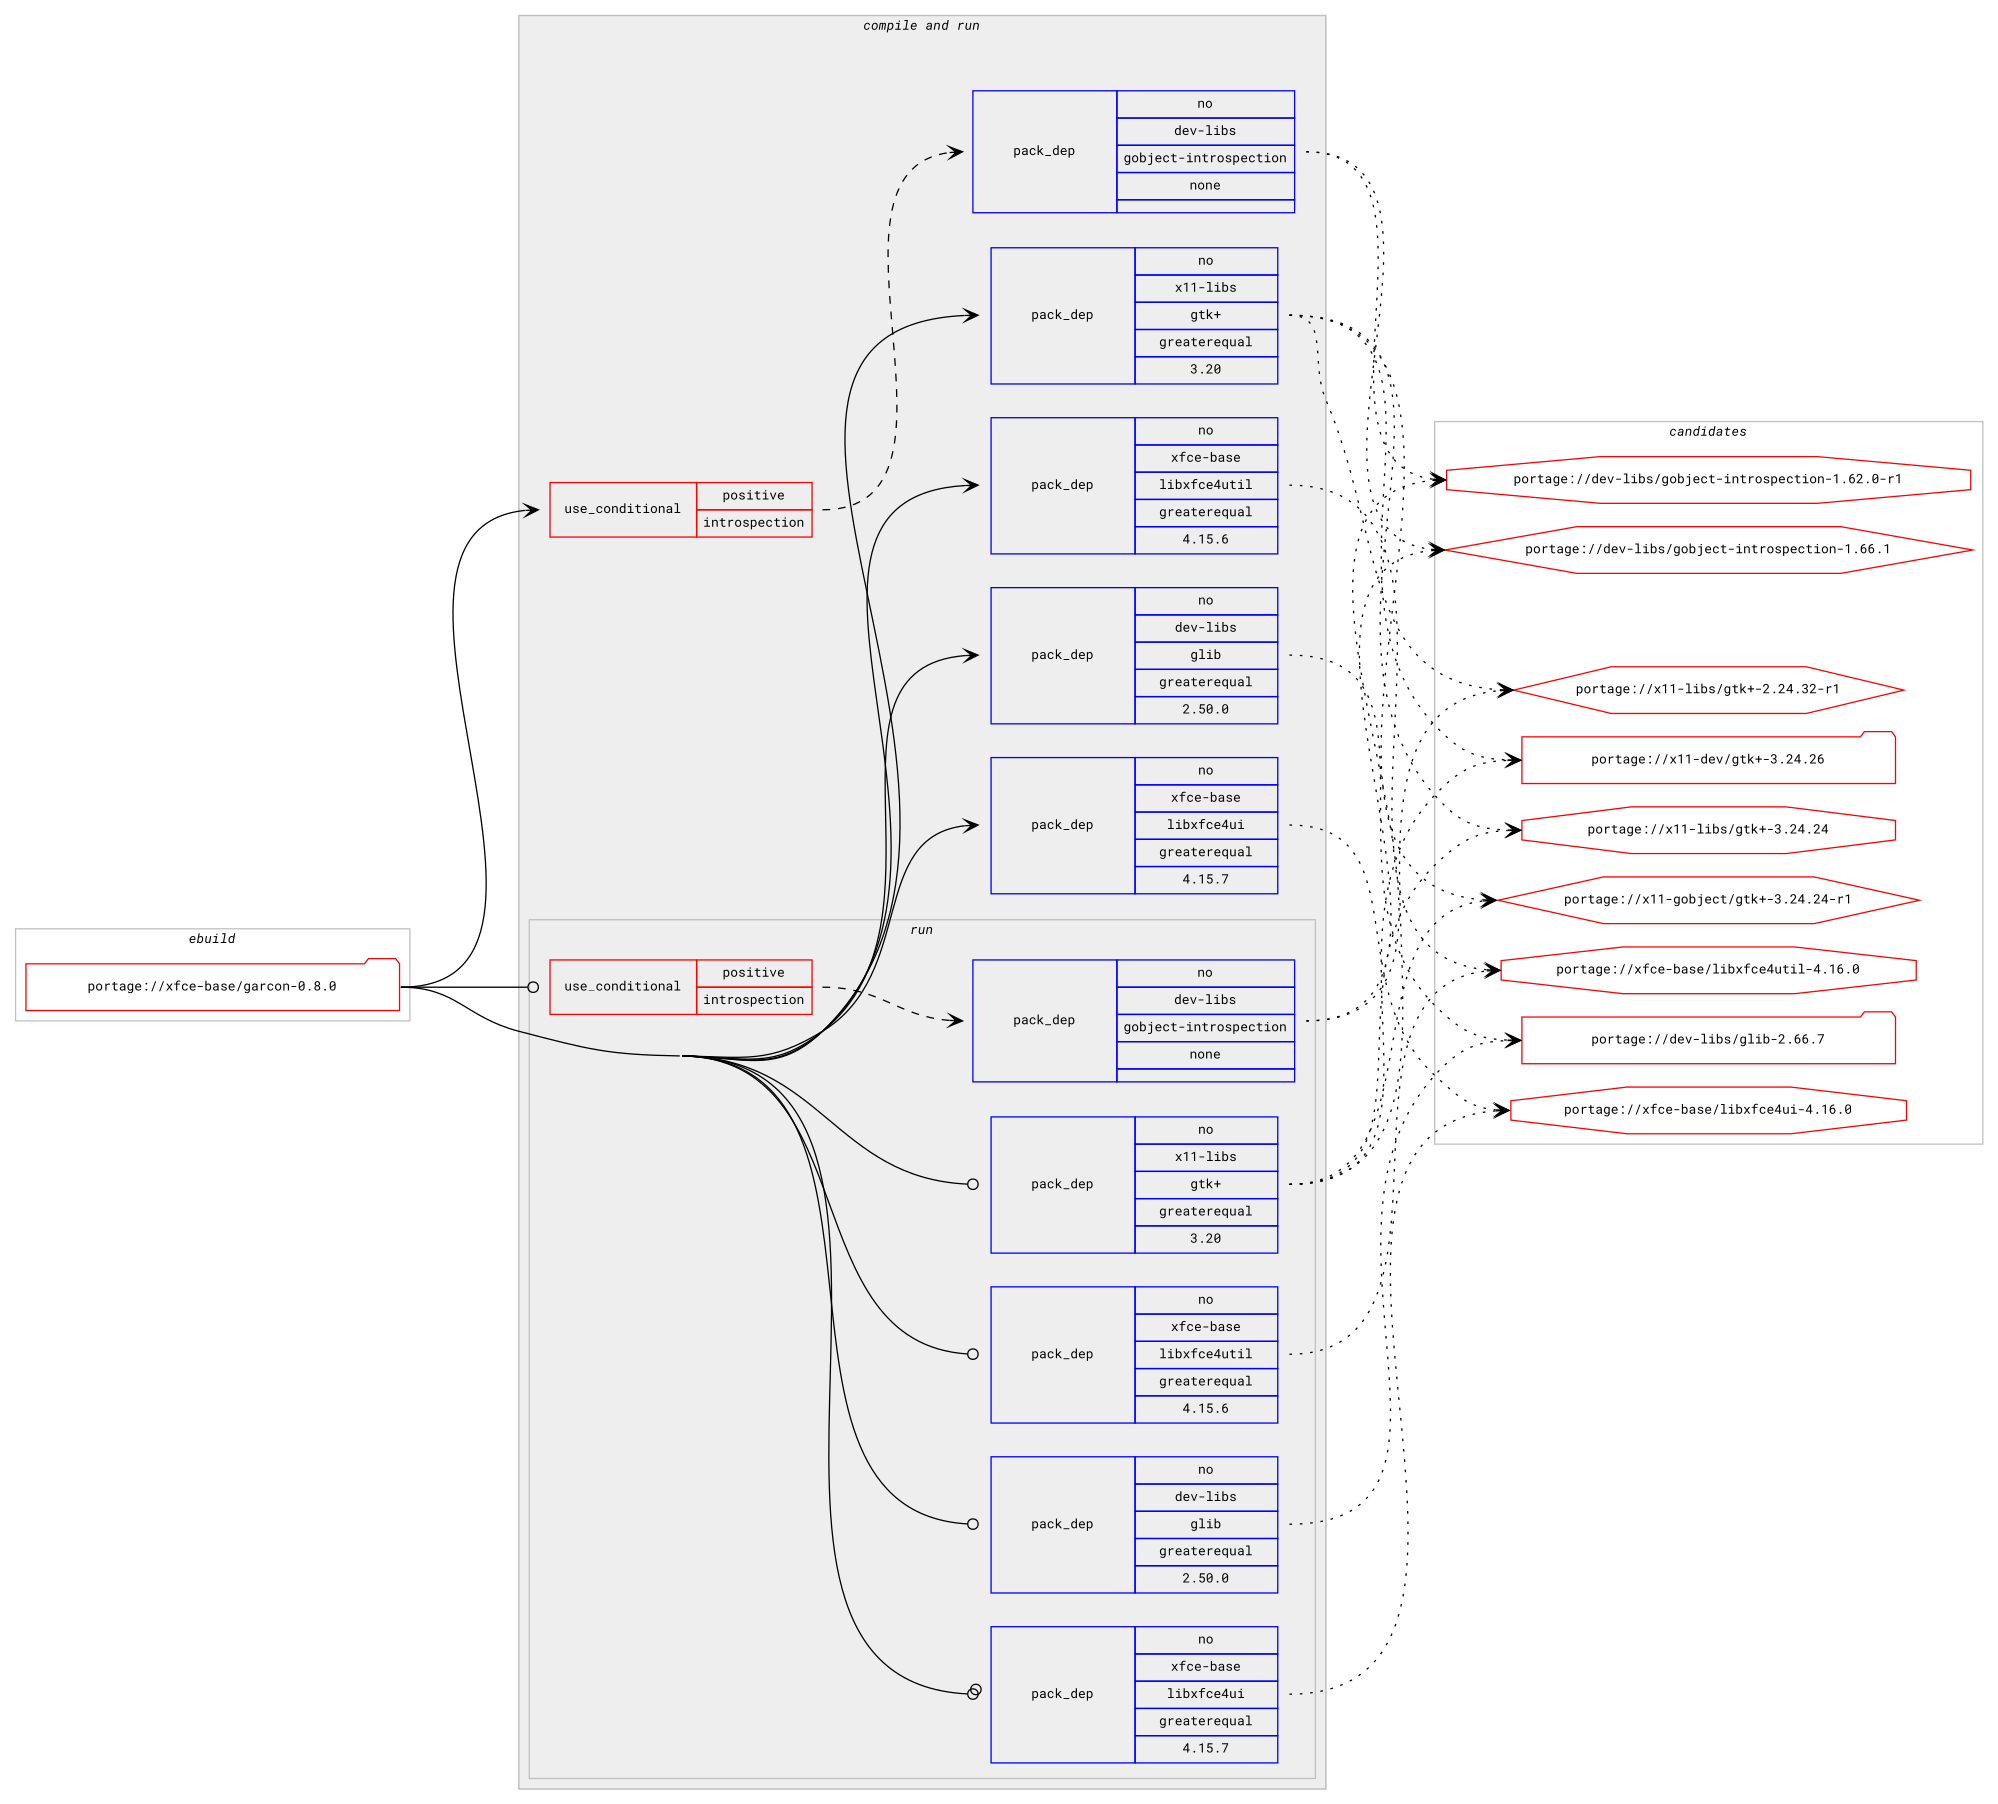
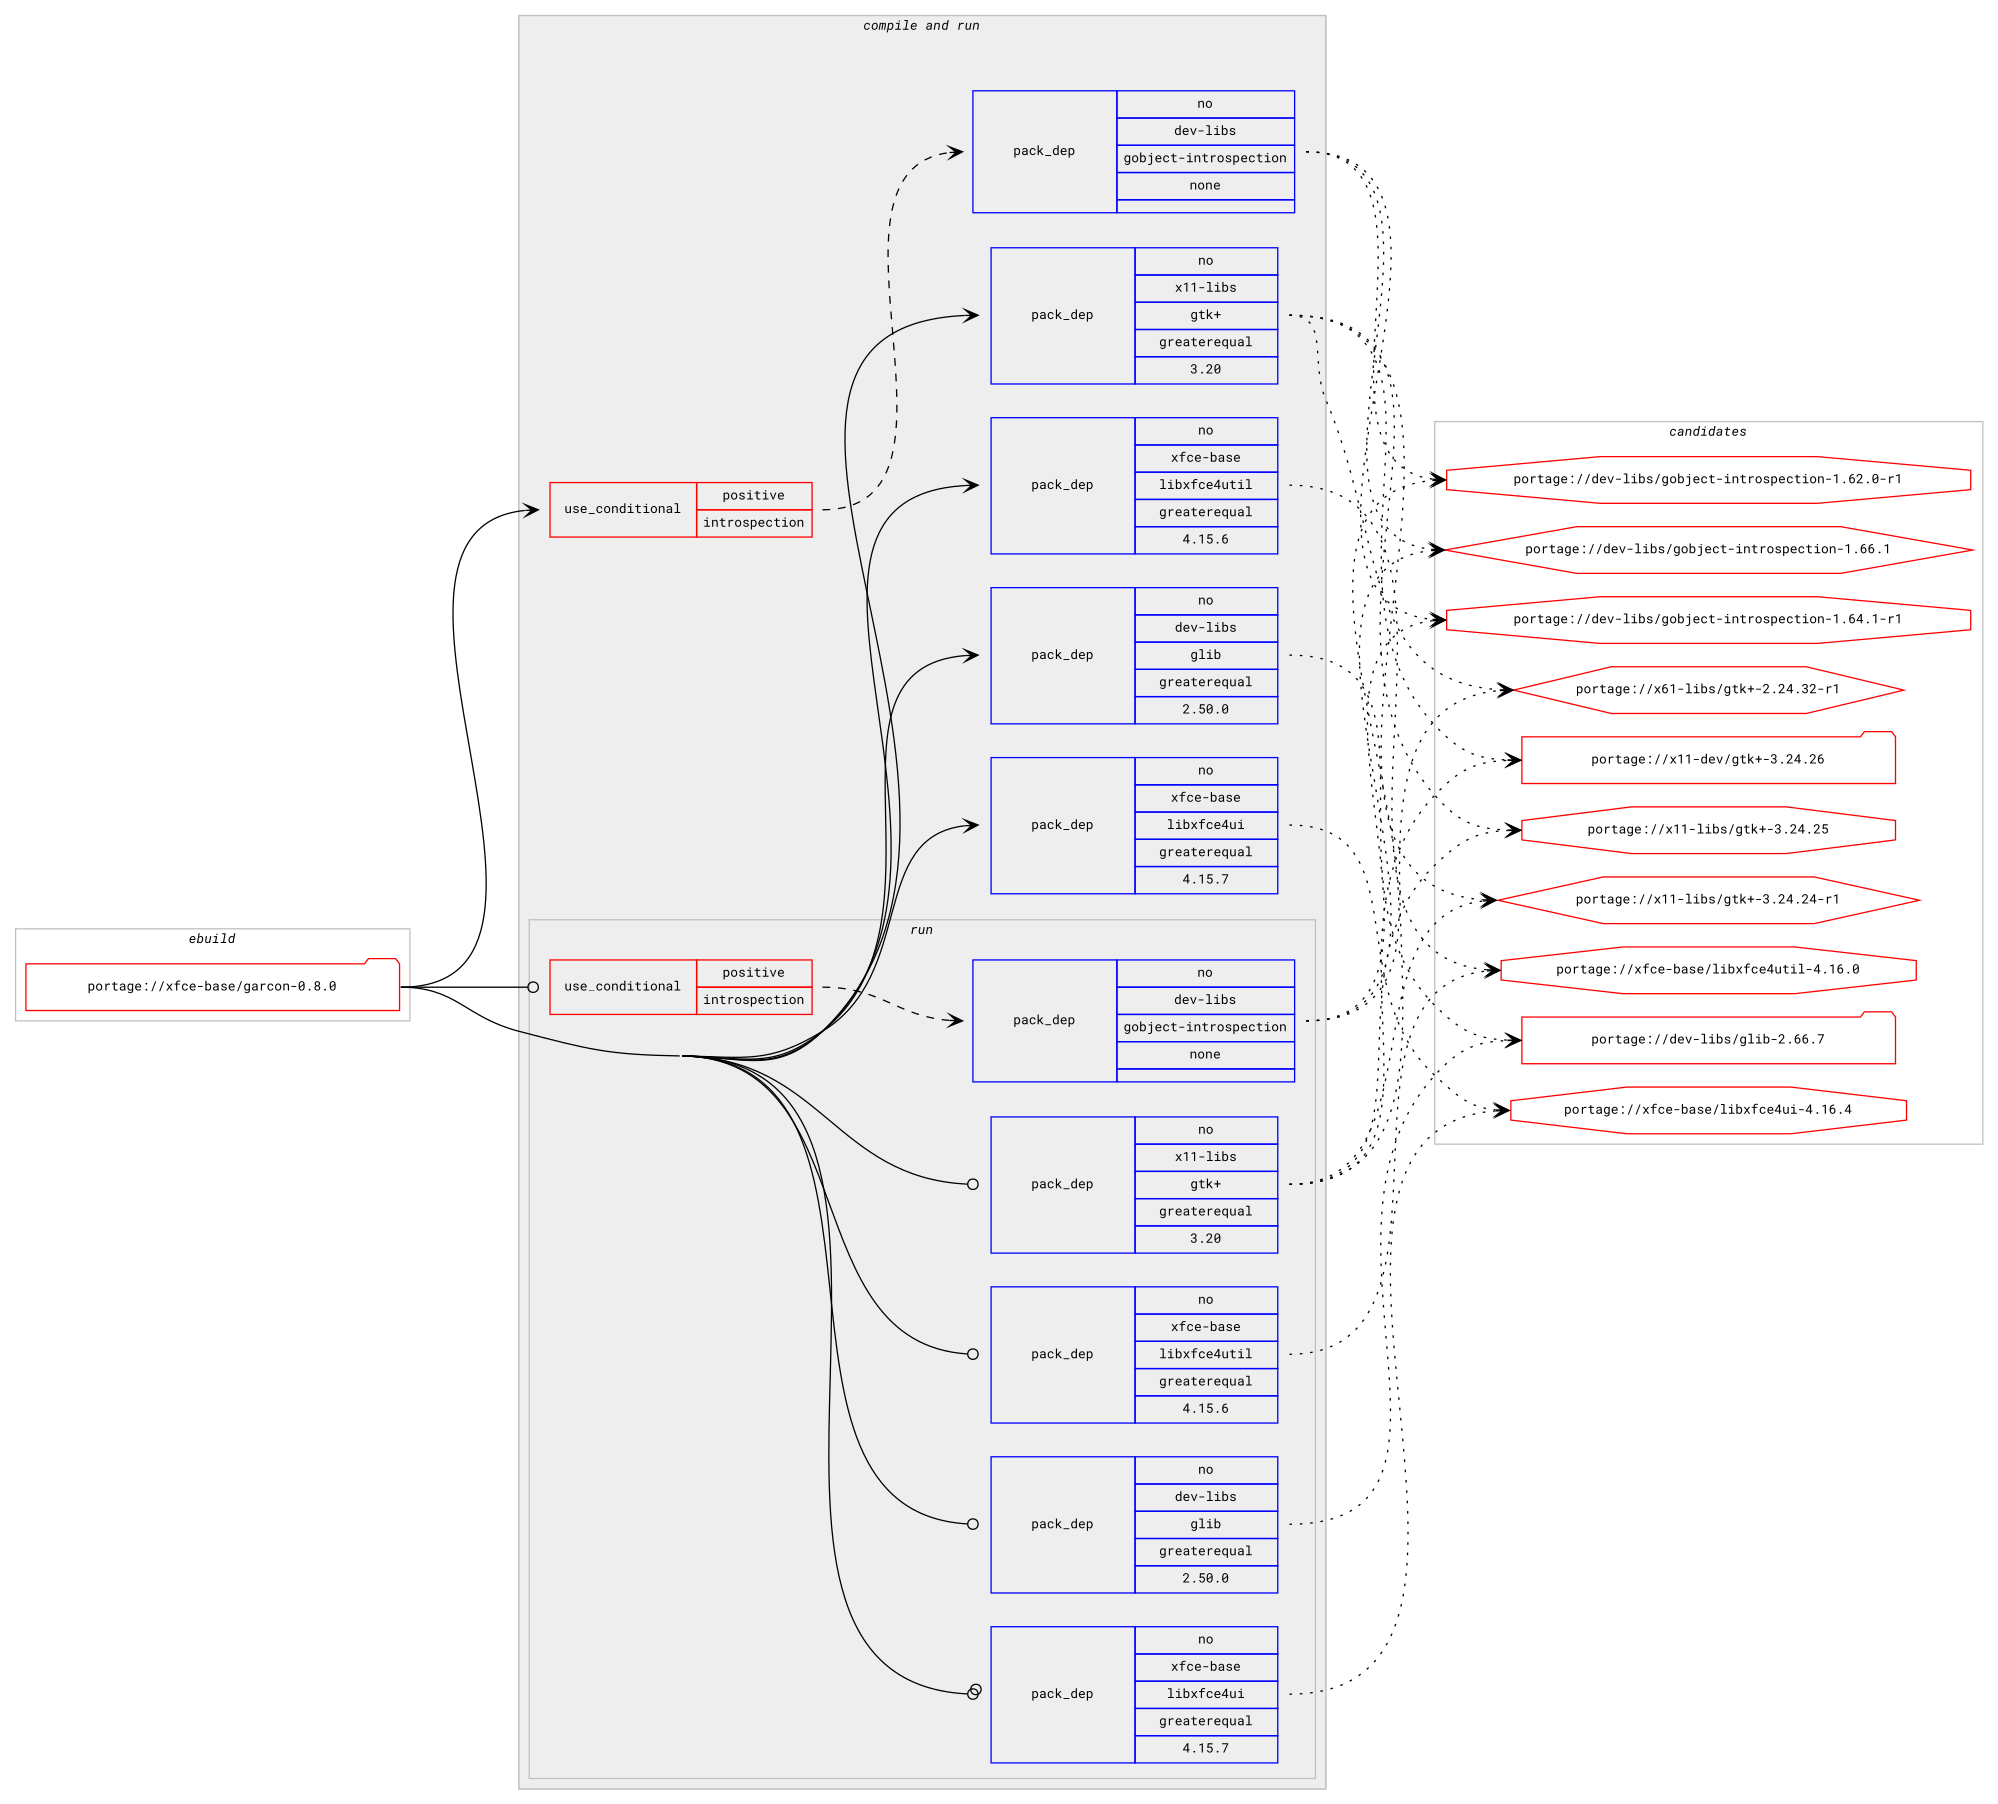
none -> (1709, 620)
(1709, 690) -> (1709, 690)
(1709, 830) -> (1709, 830)
(1709, 900) -> (1709, 900)
(1709, 1110) -> (1709, 1110)
